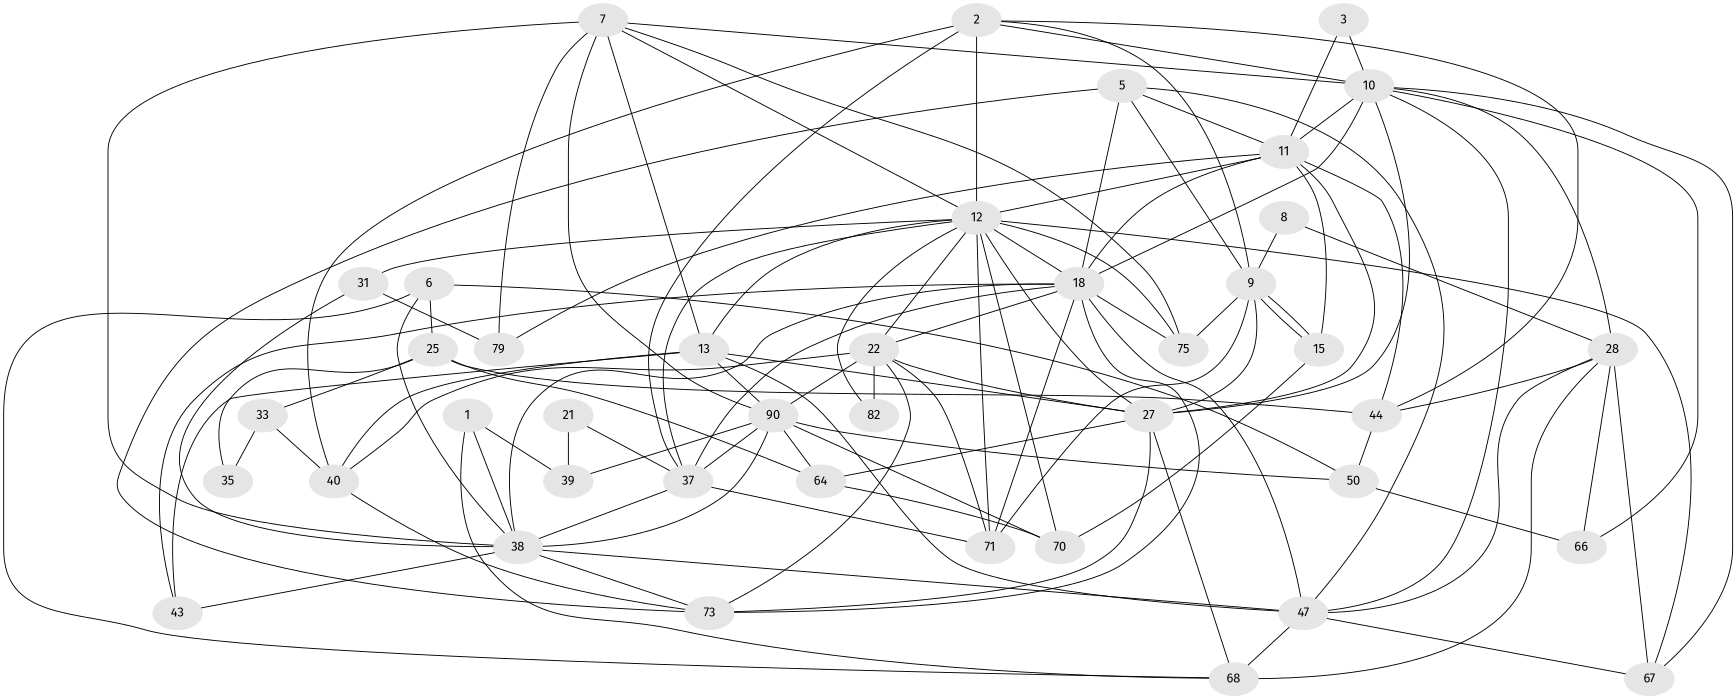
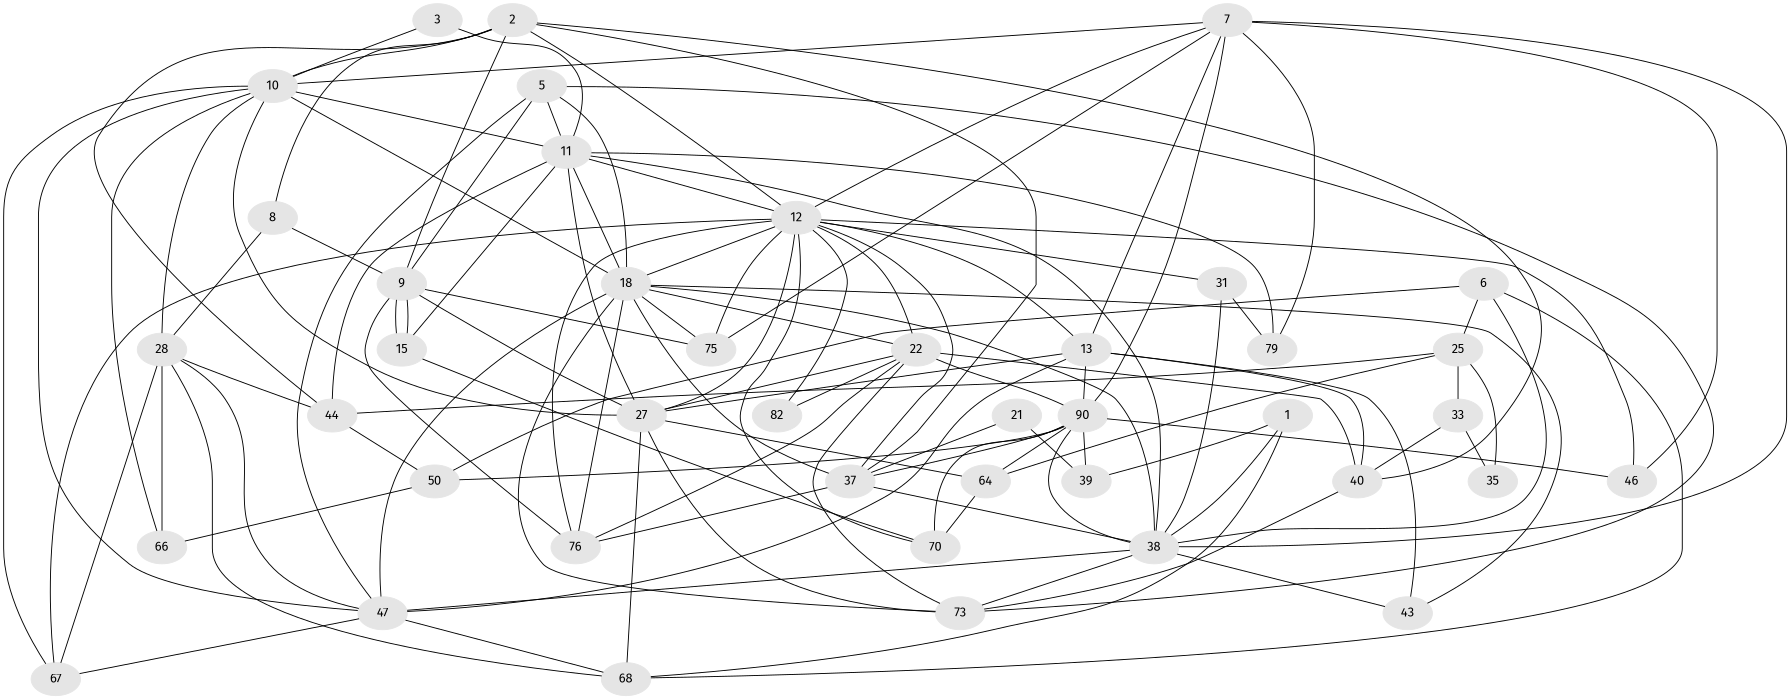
none -> (346, 69)
none -> (972, 233)
none -> (1632, 481)
(990, 547) -> (576, 547)
